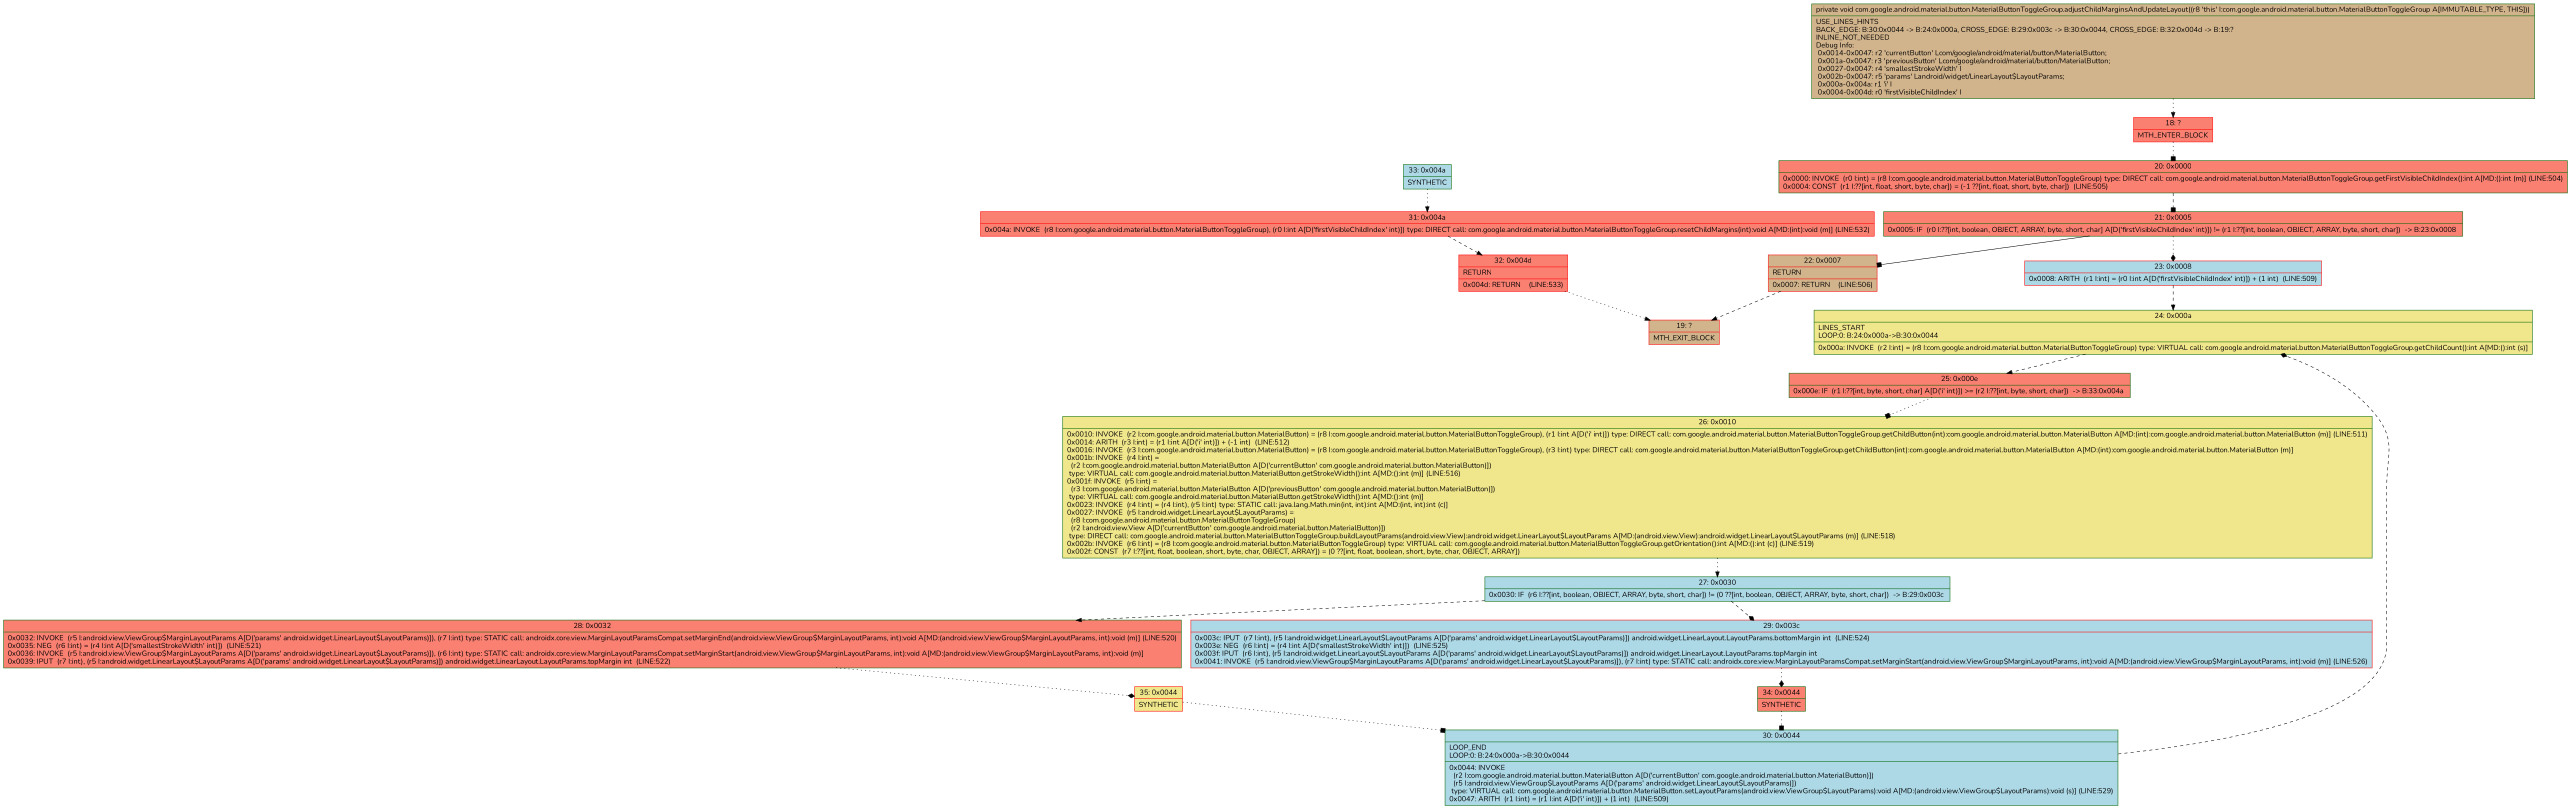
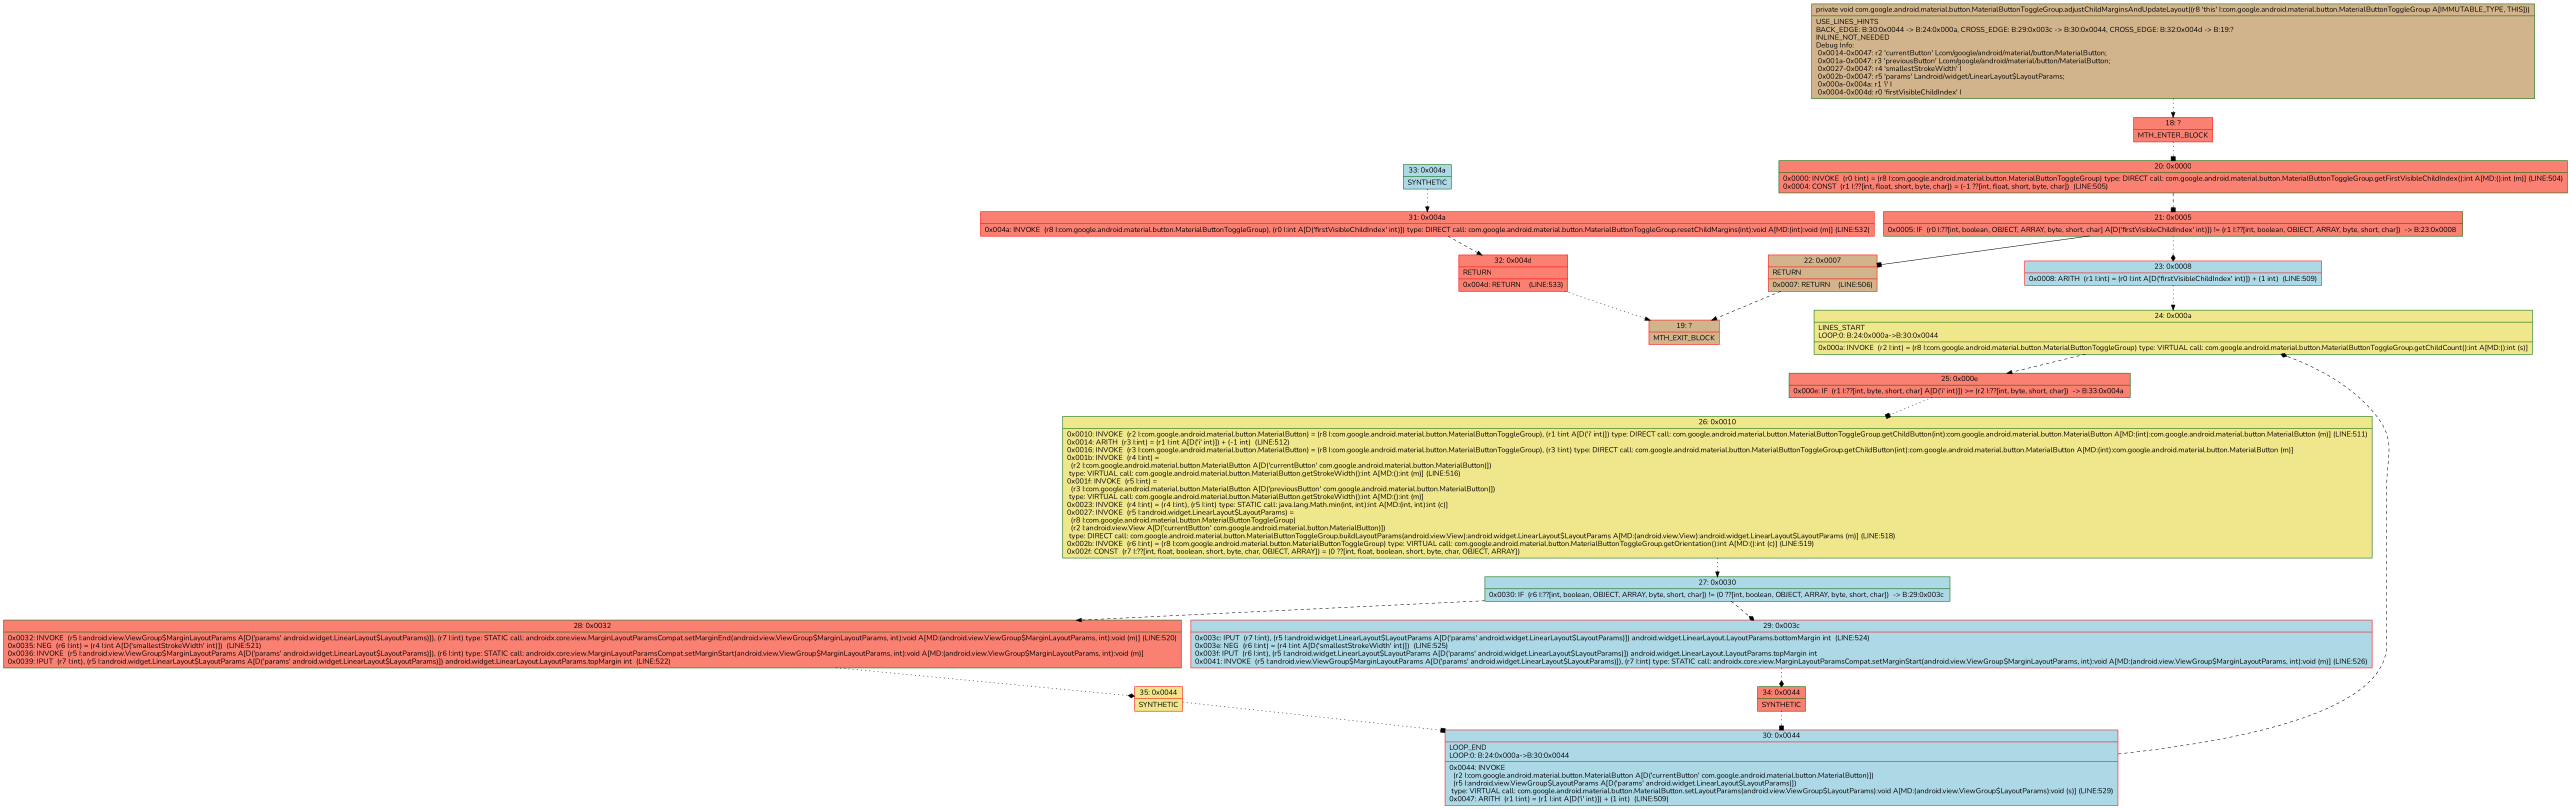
(2173, 295) -> (2173, 295)
(1782, 768) -> (1782, 768)
